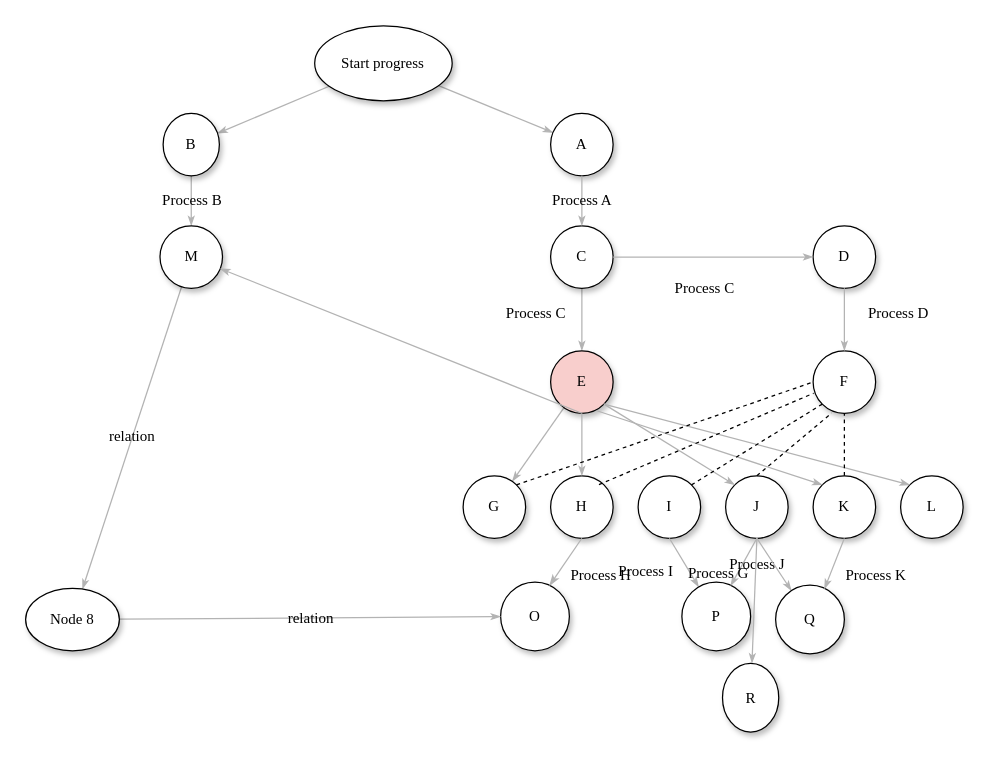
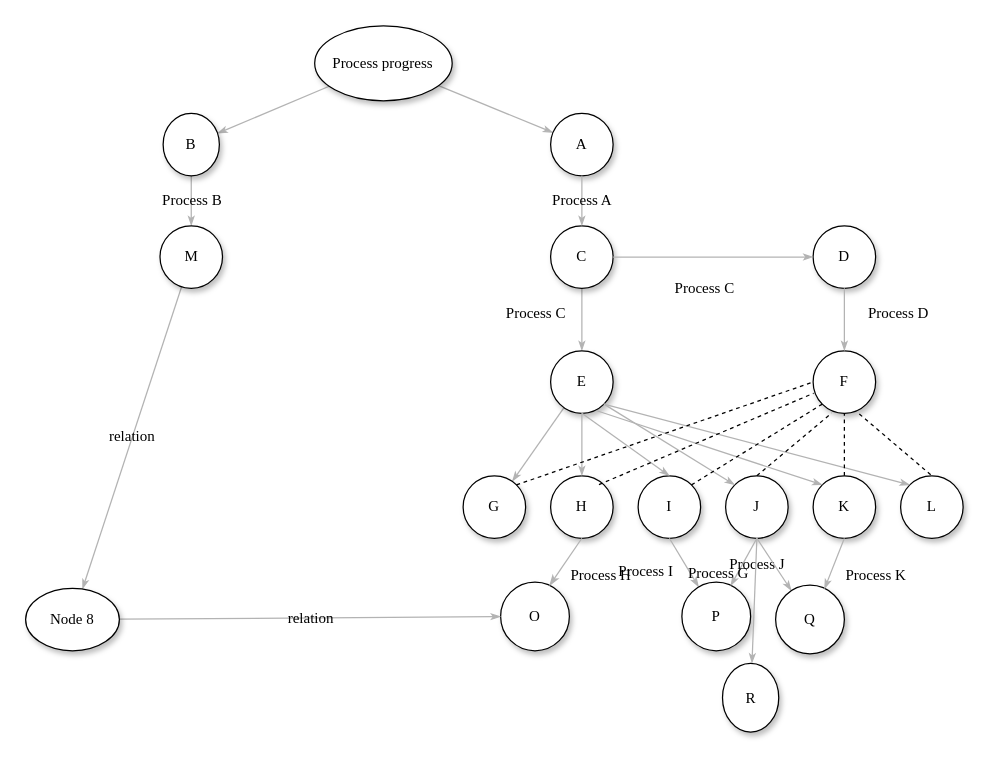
(383, 63) -> (383, 63)
(389, 336) -> (624, 443)
(582, 382) -> (582, 382)
none -> (895, 444)
